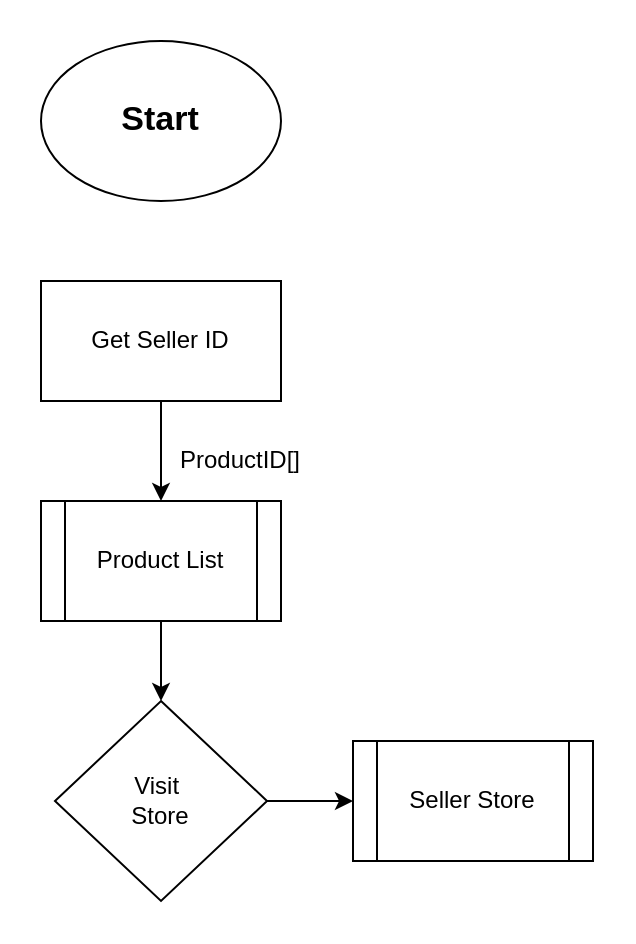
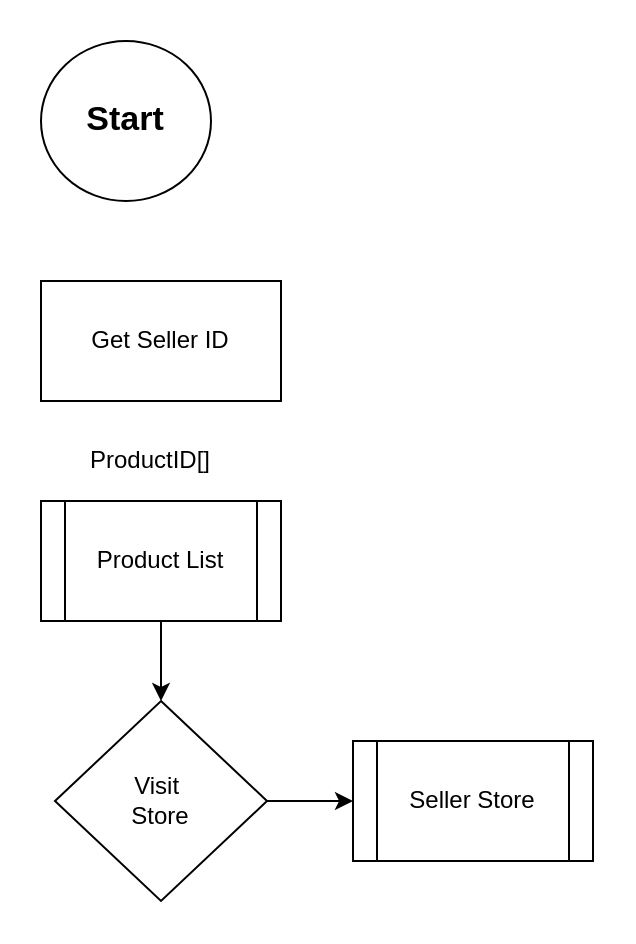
(161, 121) -> (126, 121)
(161, 444) -> none
(241, 461) -> (151, 461)
